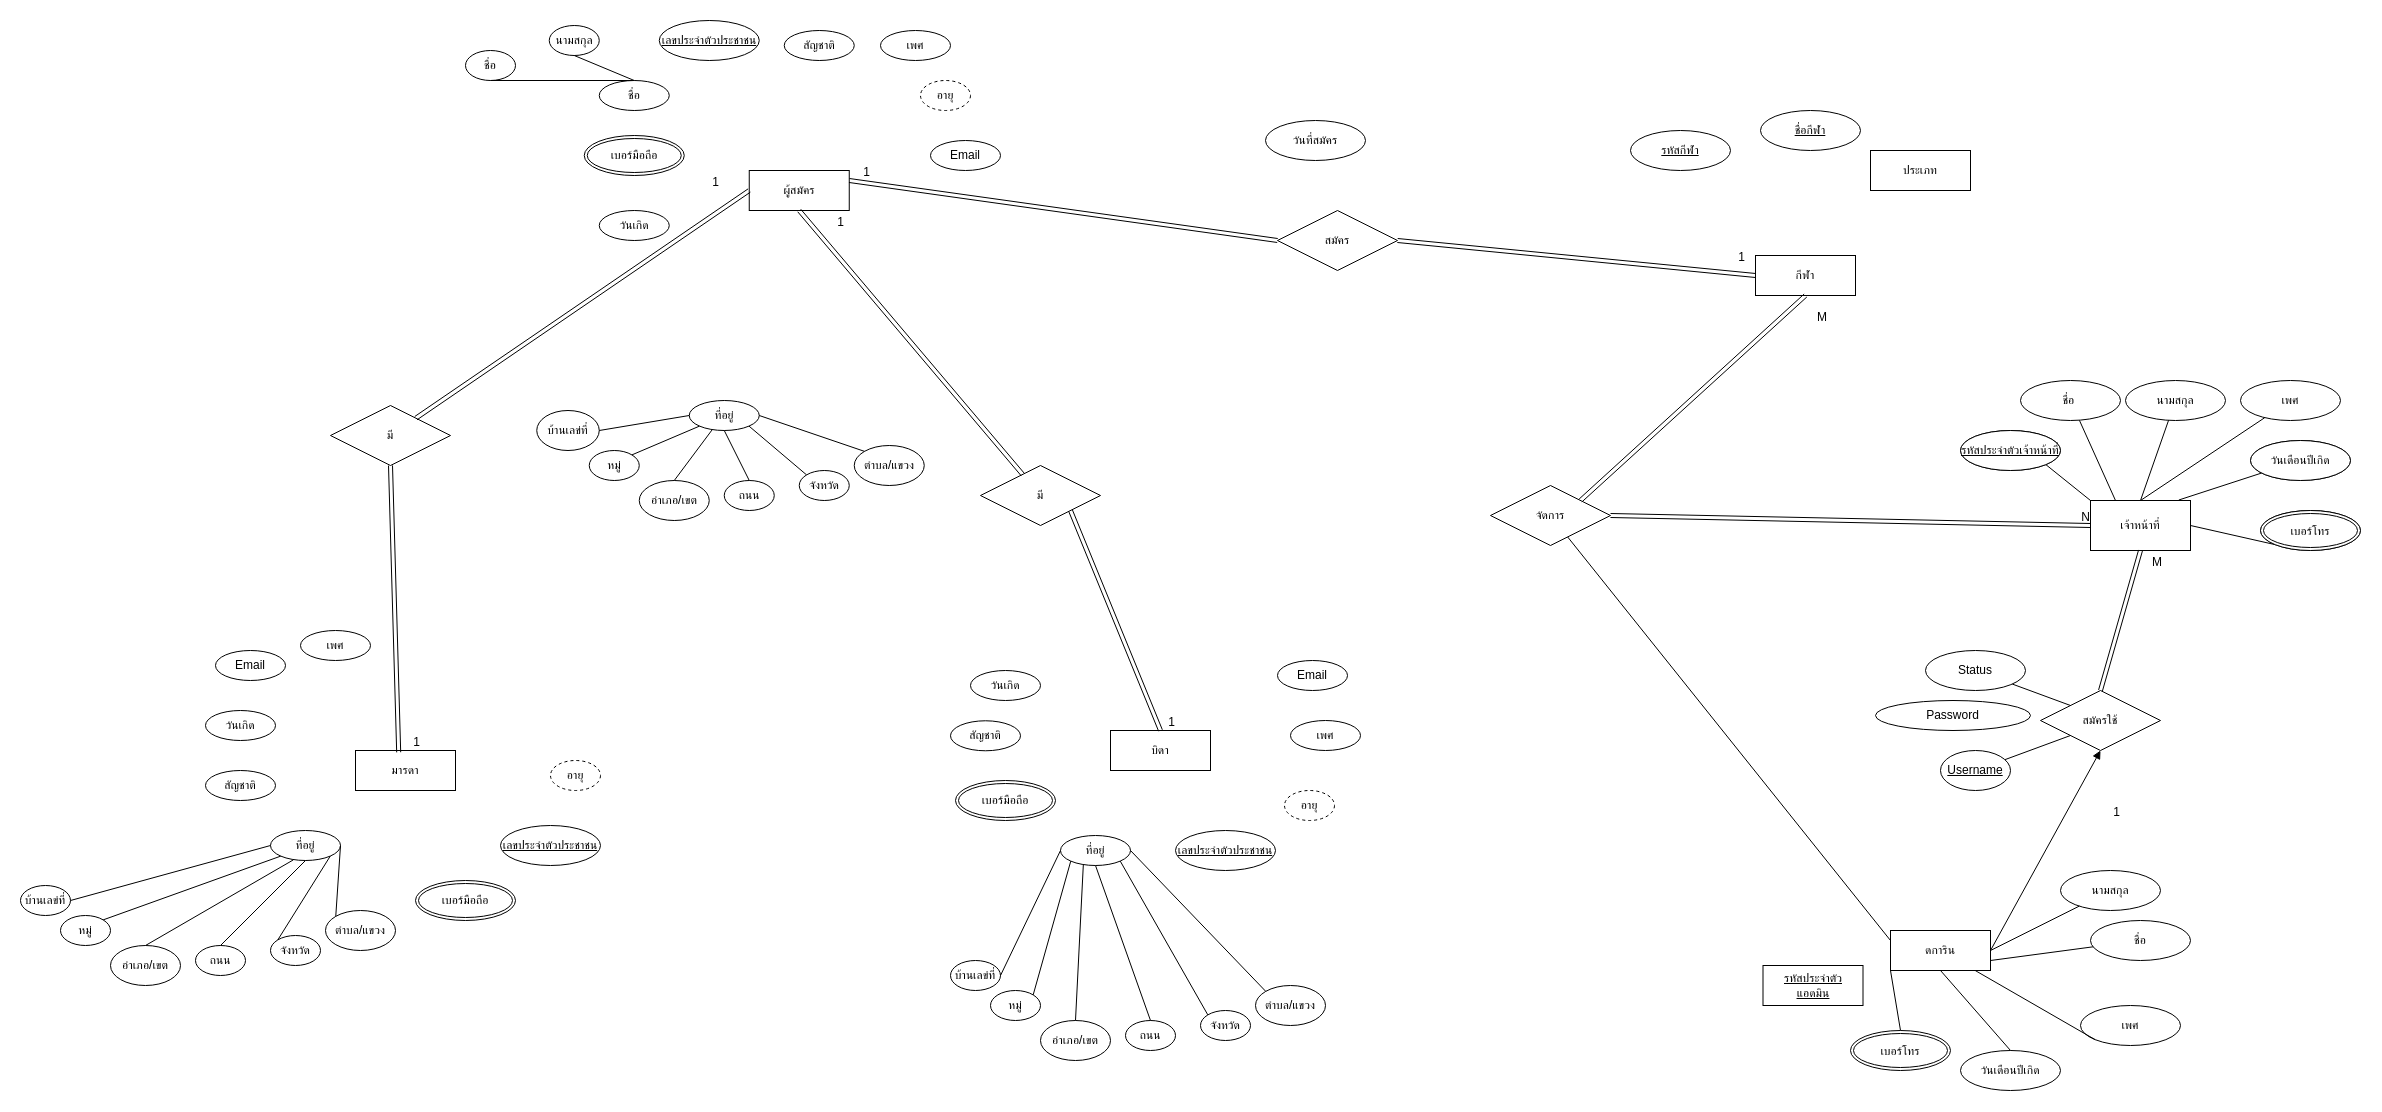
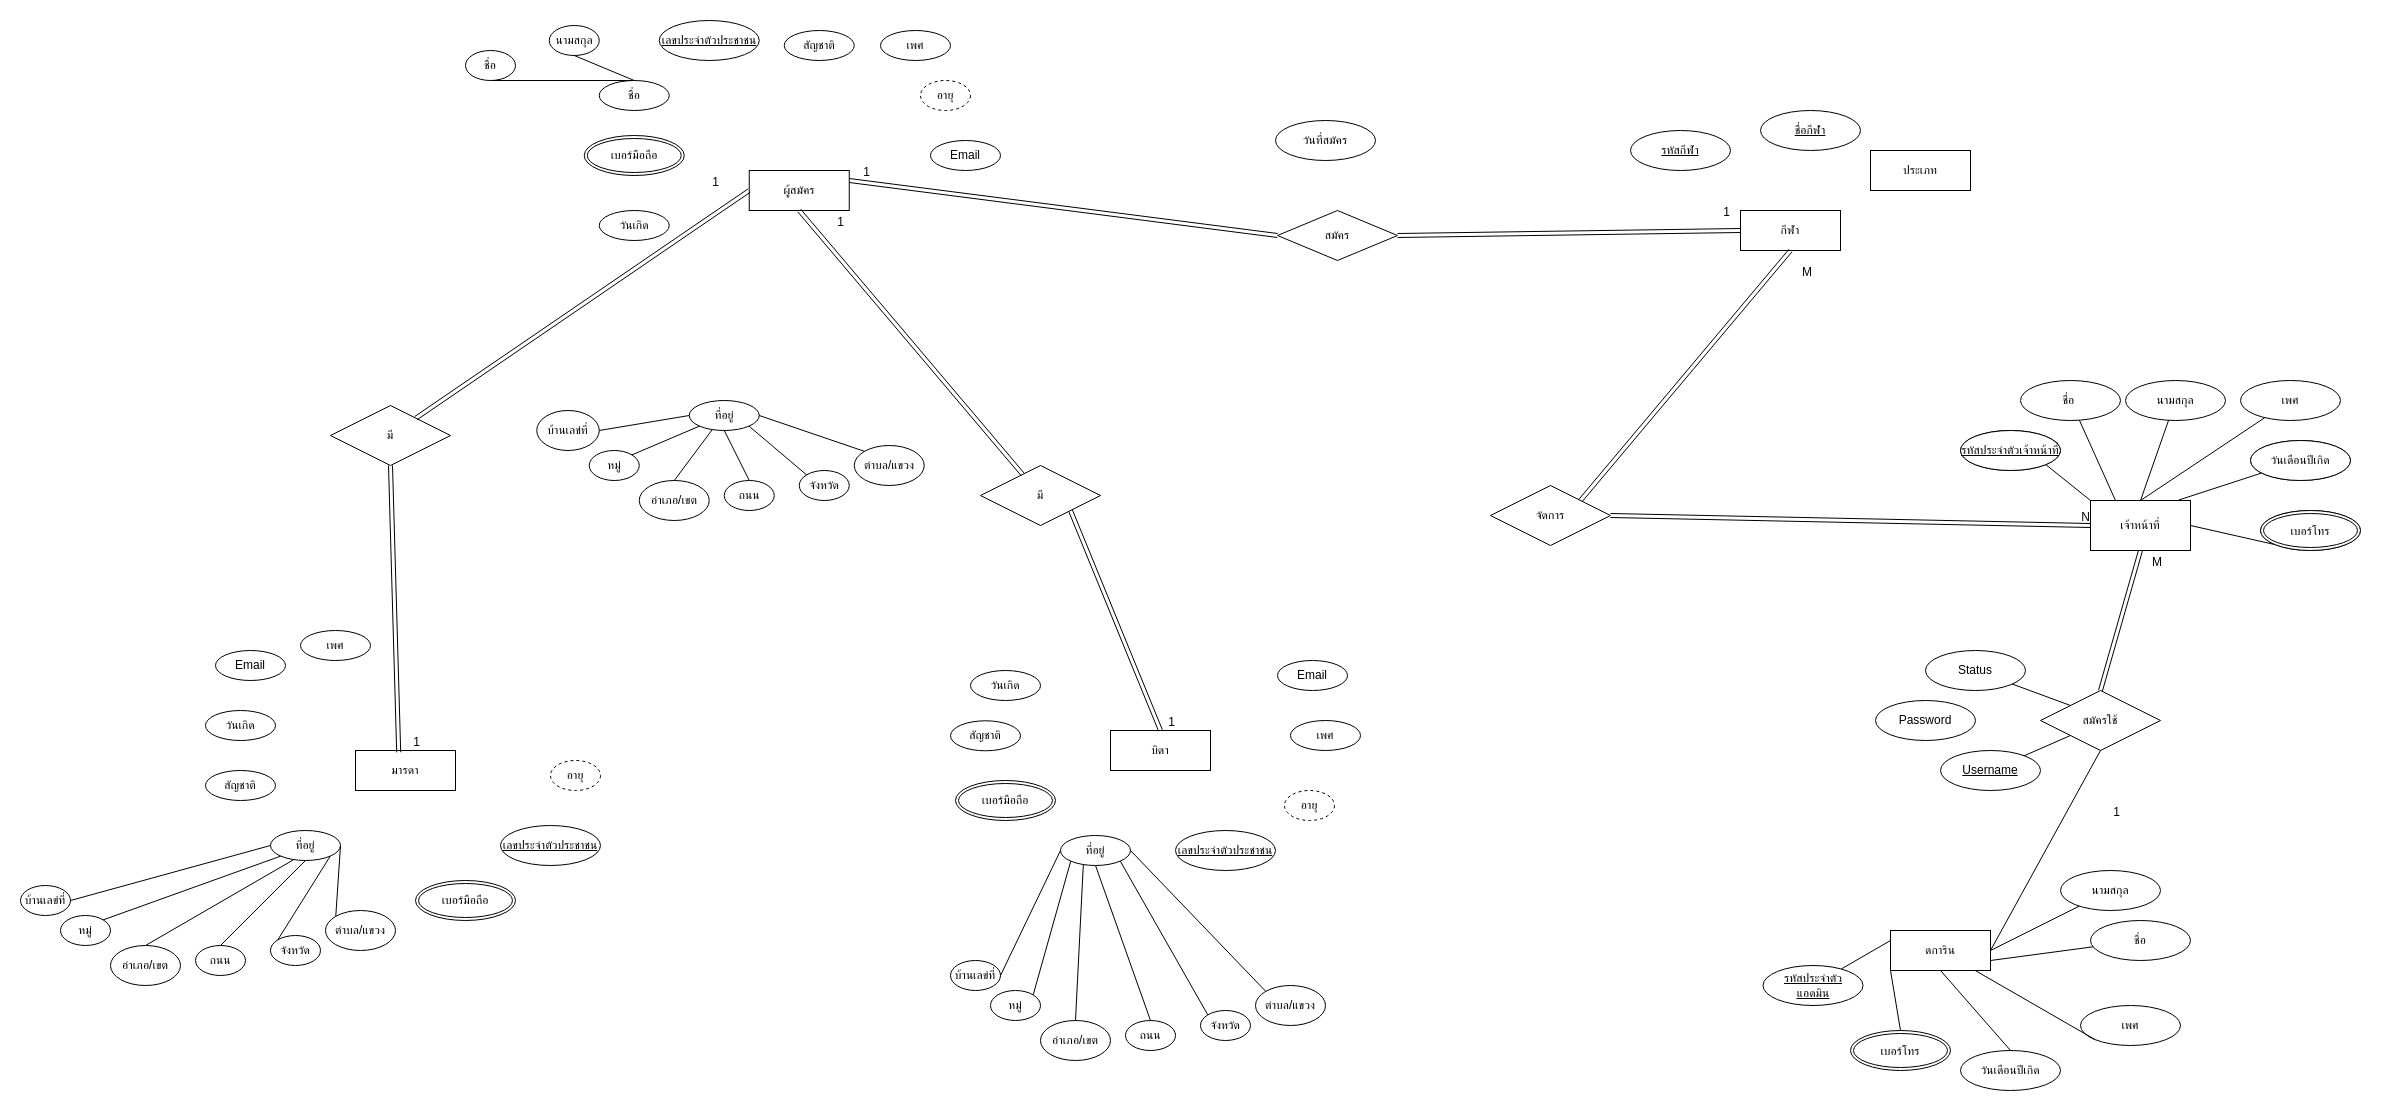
(1316, 141) -> (1326, 141)
(1338, 241) -> (1338, 236)
(1806, 276) -> (1791, 231)
(1953, 716) -> (1926, 721)
(1729, 739) -> (1866, 955)
(2096, 759) -> (2098, 756)
(1976, 771) -> (1991, 771)
(1813, 986) -> (1813, 986)
